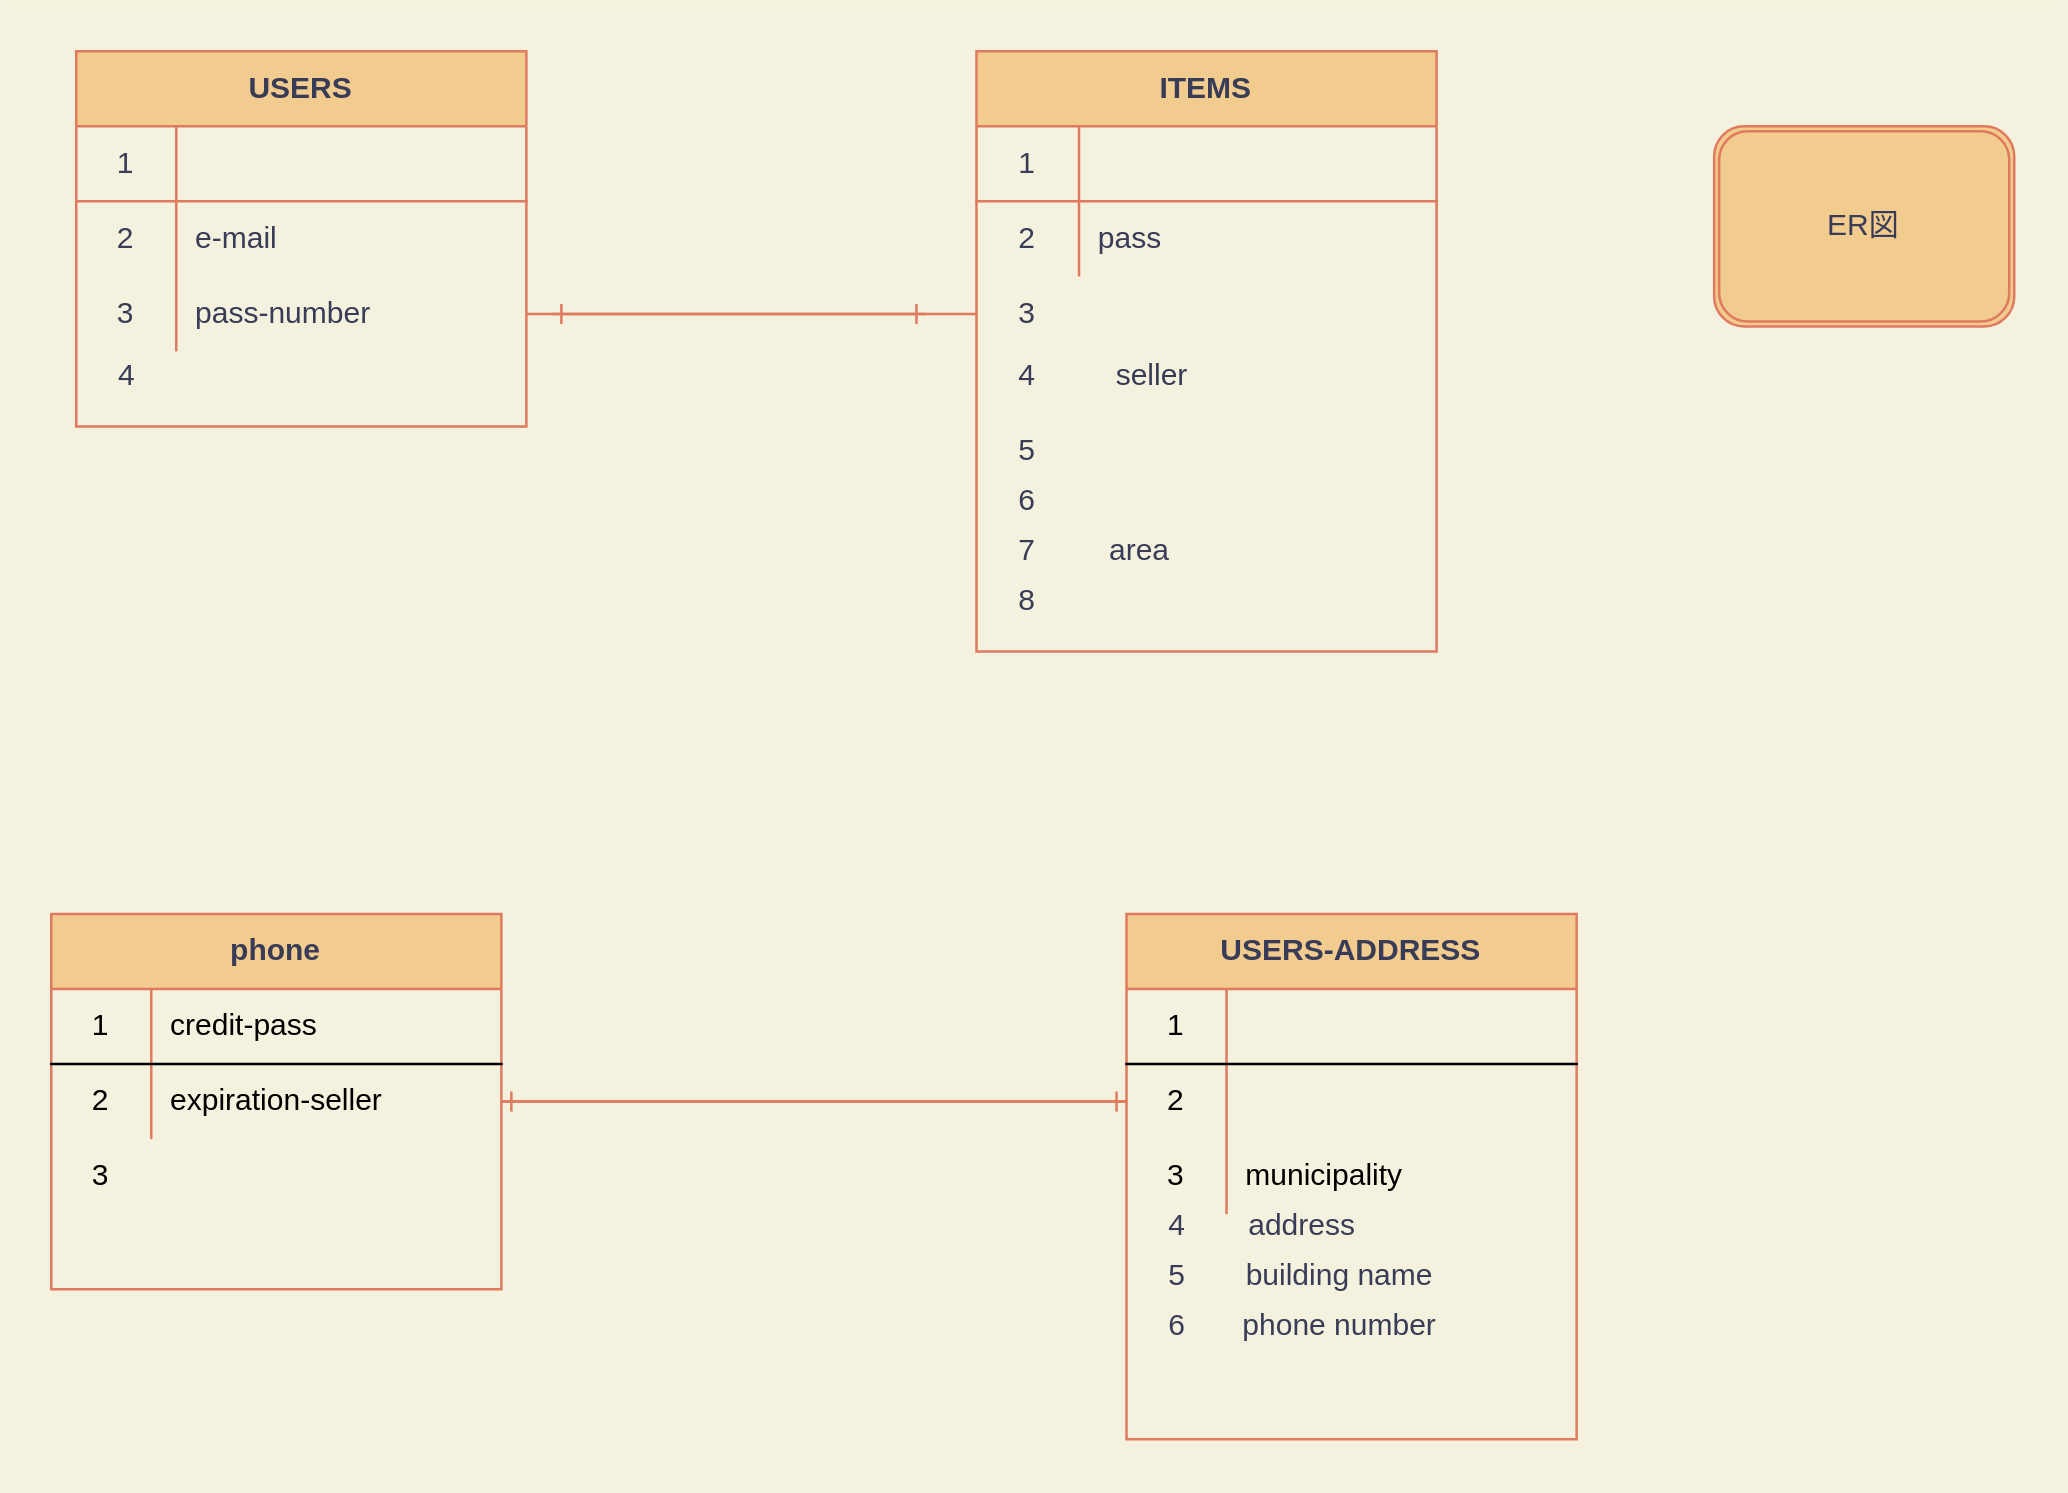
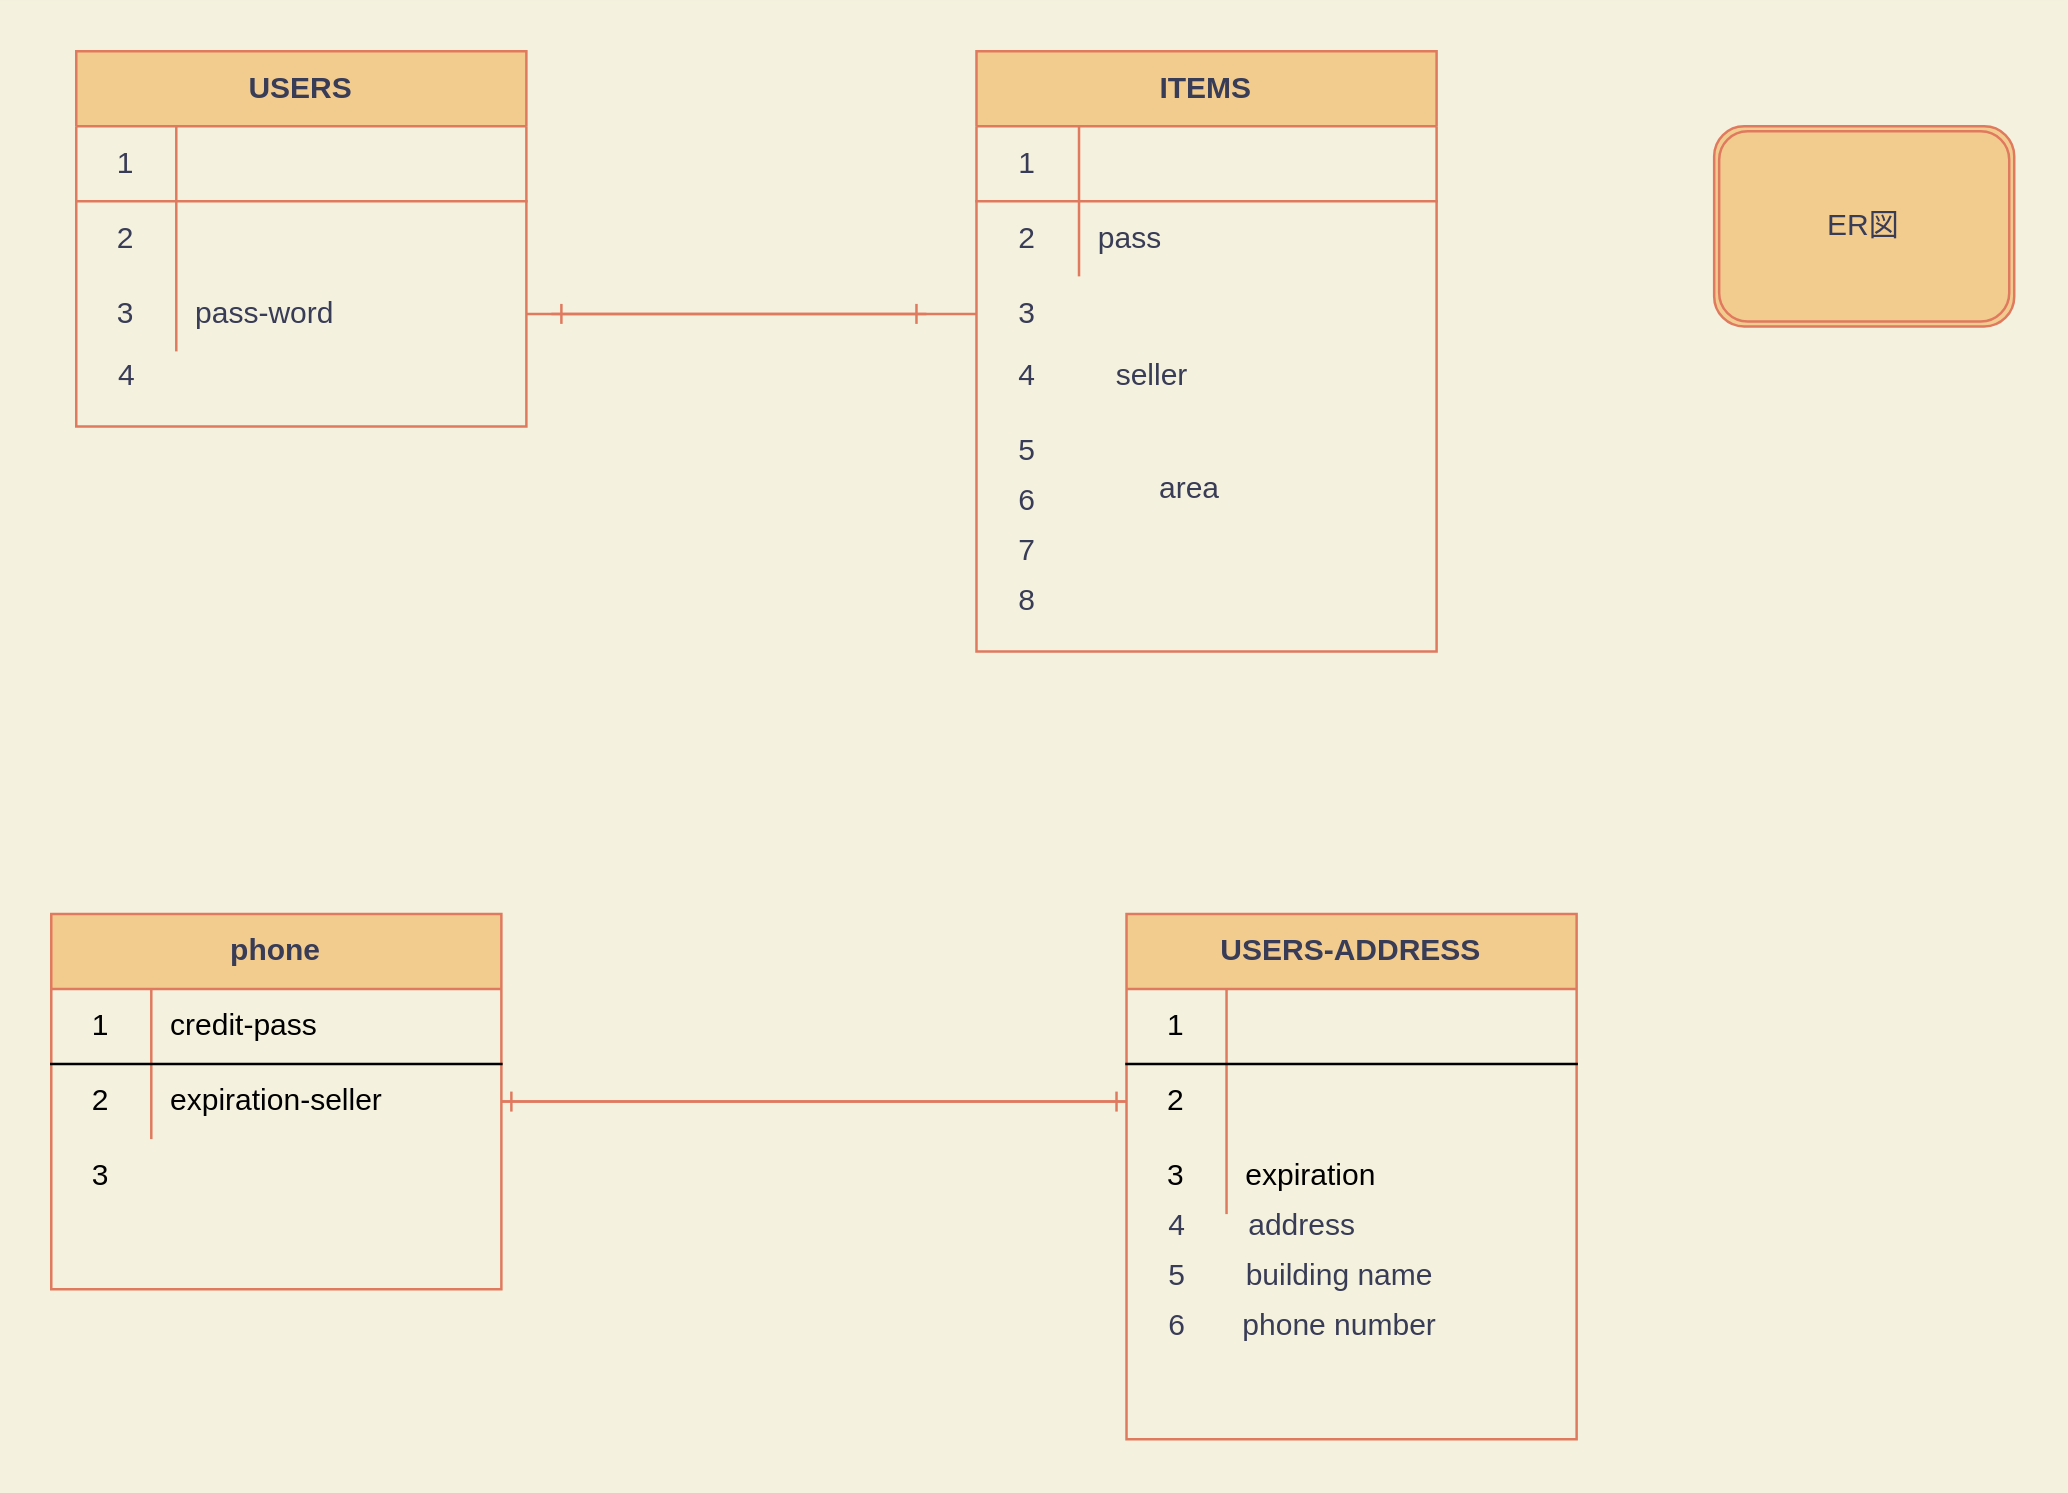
(351, 239) -> none
(289, 314) -> (272, 314)
(1139, 551) -> (1189, 489)
(1331, 1176) -> (1322, 1176)
